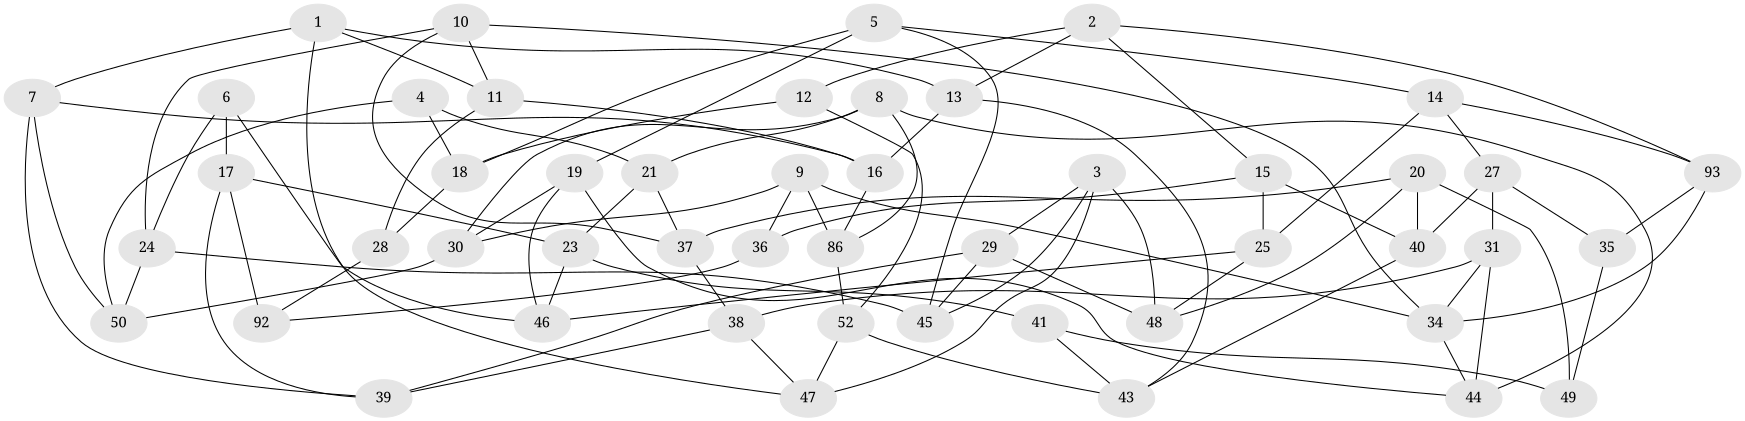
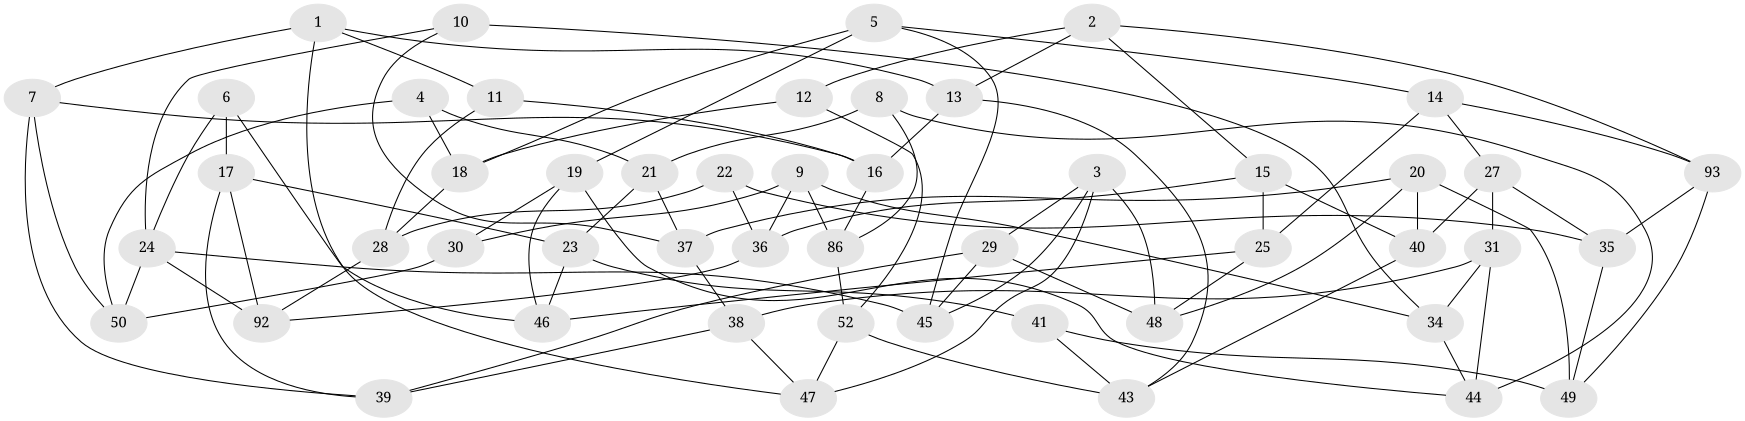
(478, 61) -> none
(551, 148) -> none
none -> (725, 173)
none -> (199, 282)
(1604, 289) -> (1658, 295)
